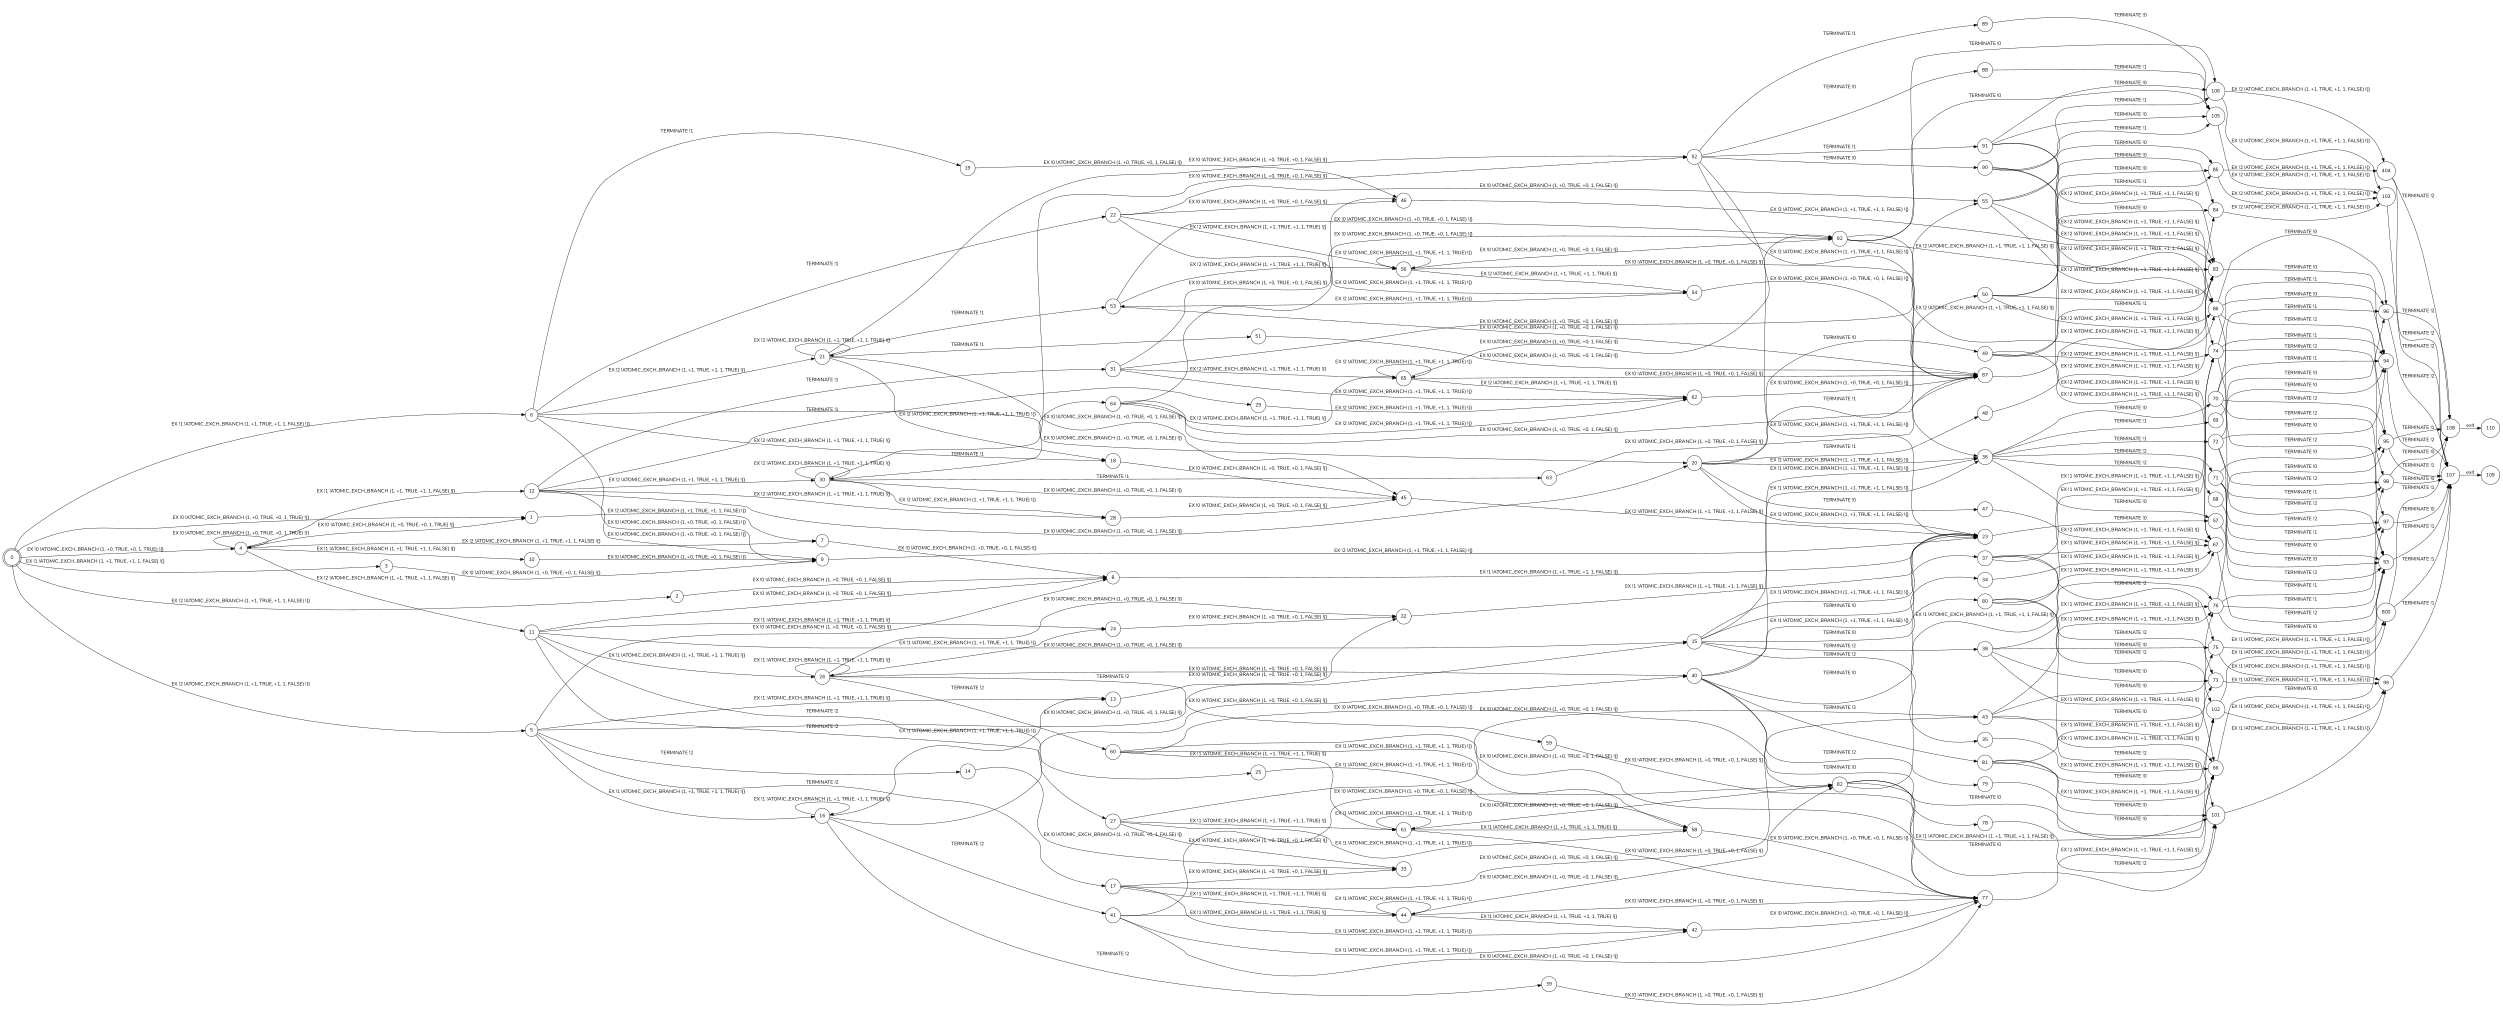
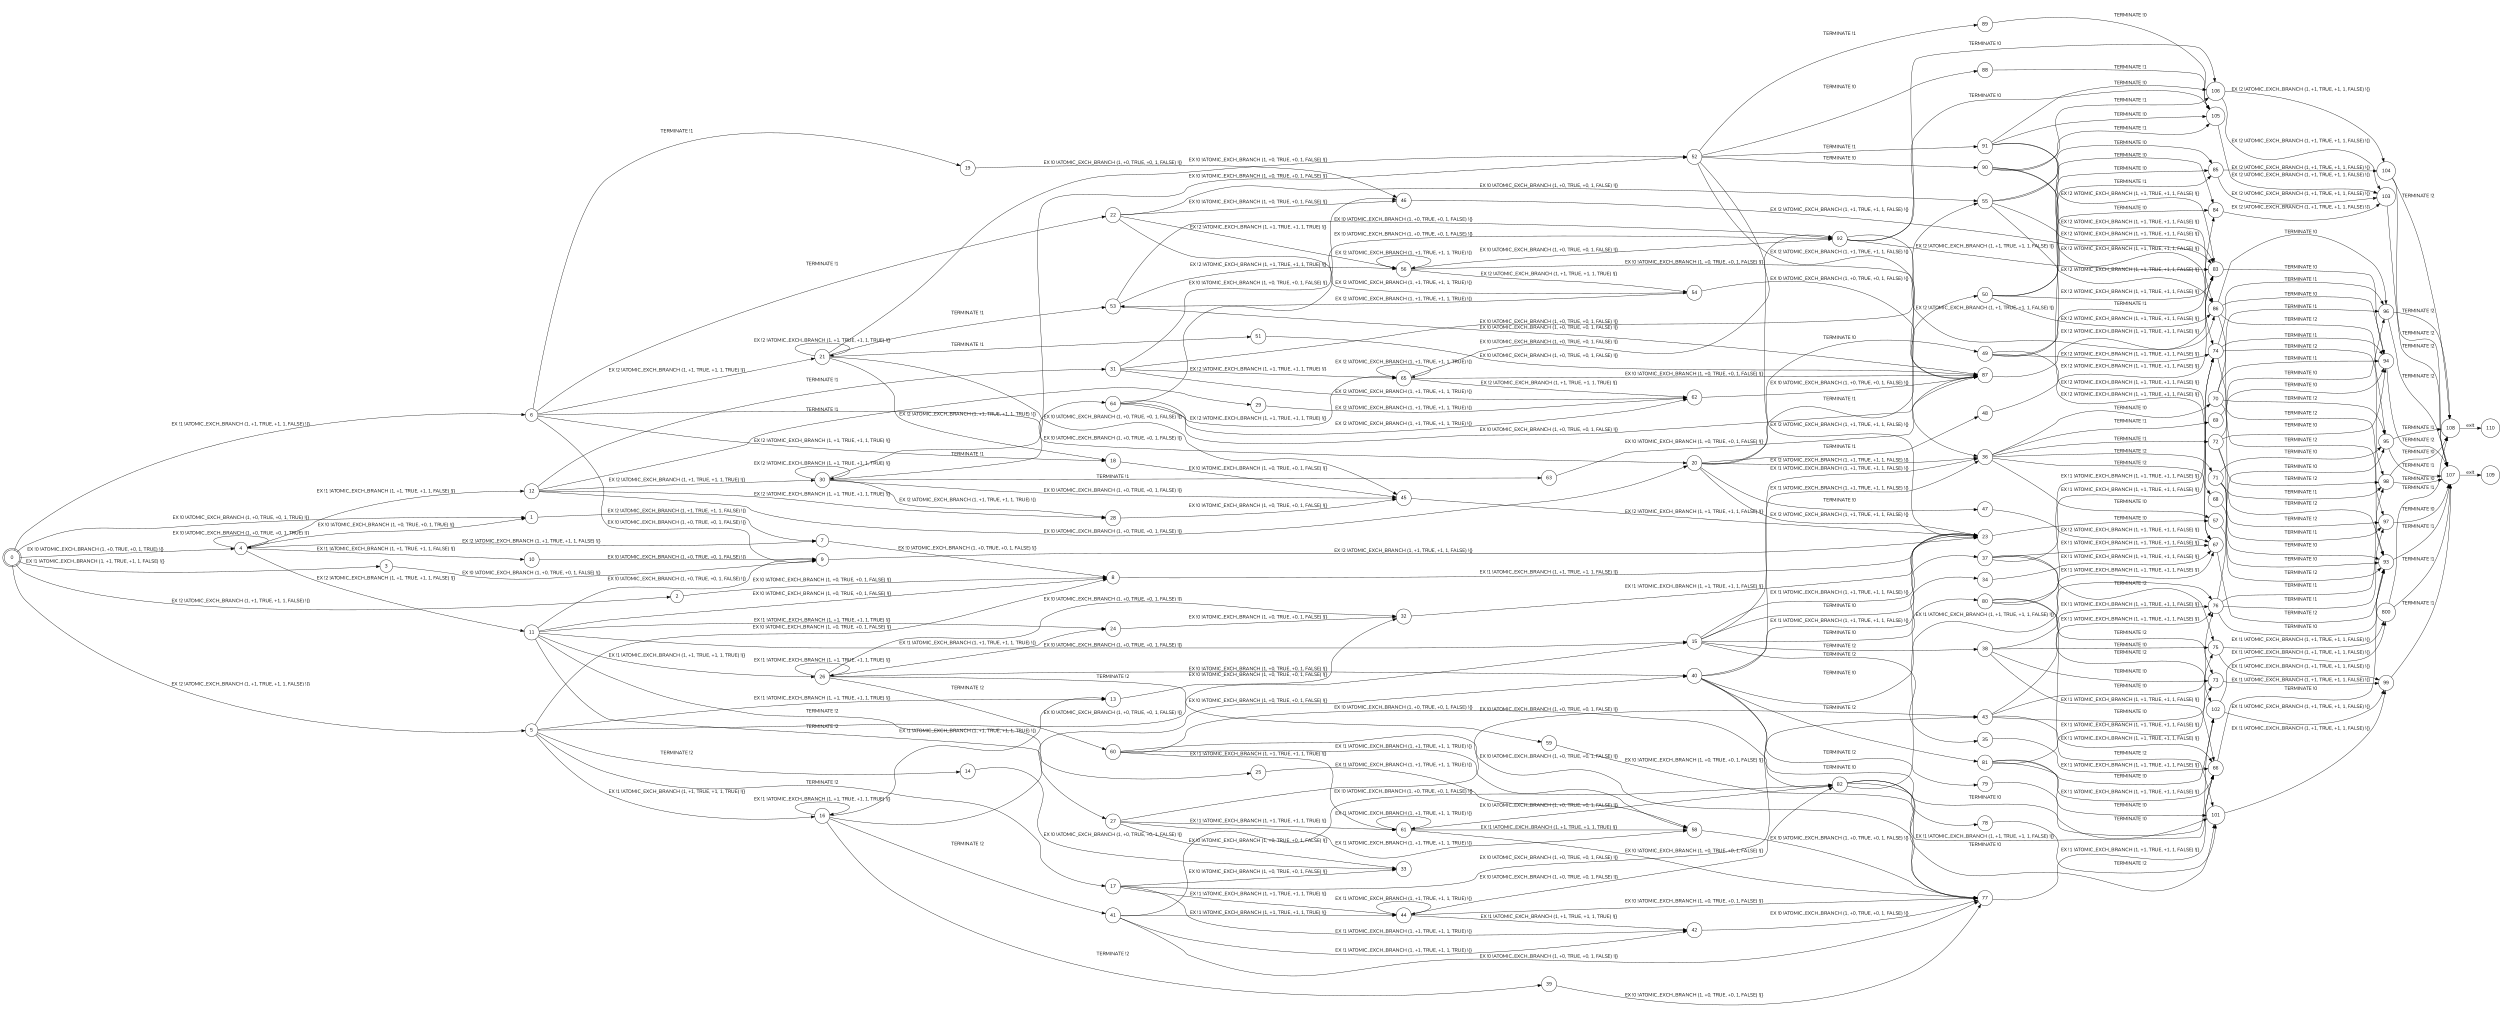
(2386, 171) -> (2386, 171)
(646, 543) -> (675, 588)
